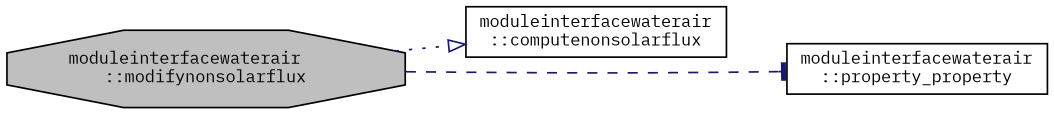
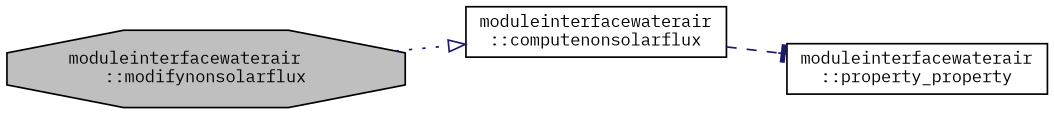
(592, 73) -> (752, 50)
